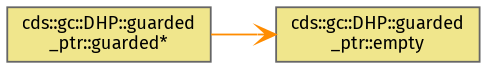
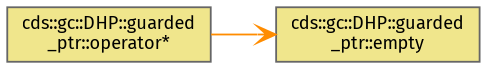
(109, 35) -> (109, 35)
